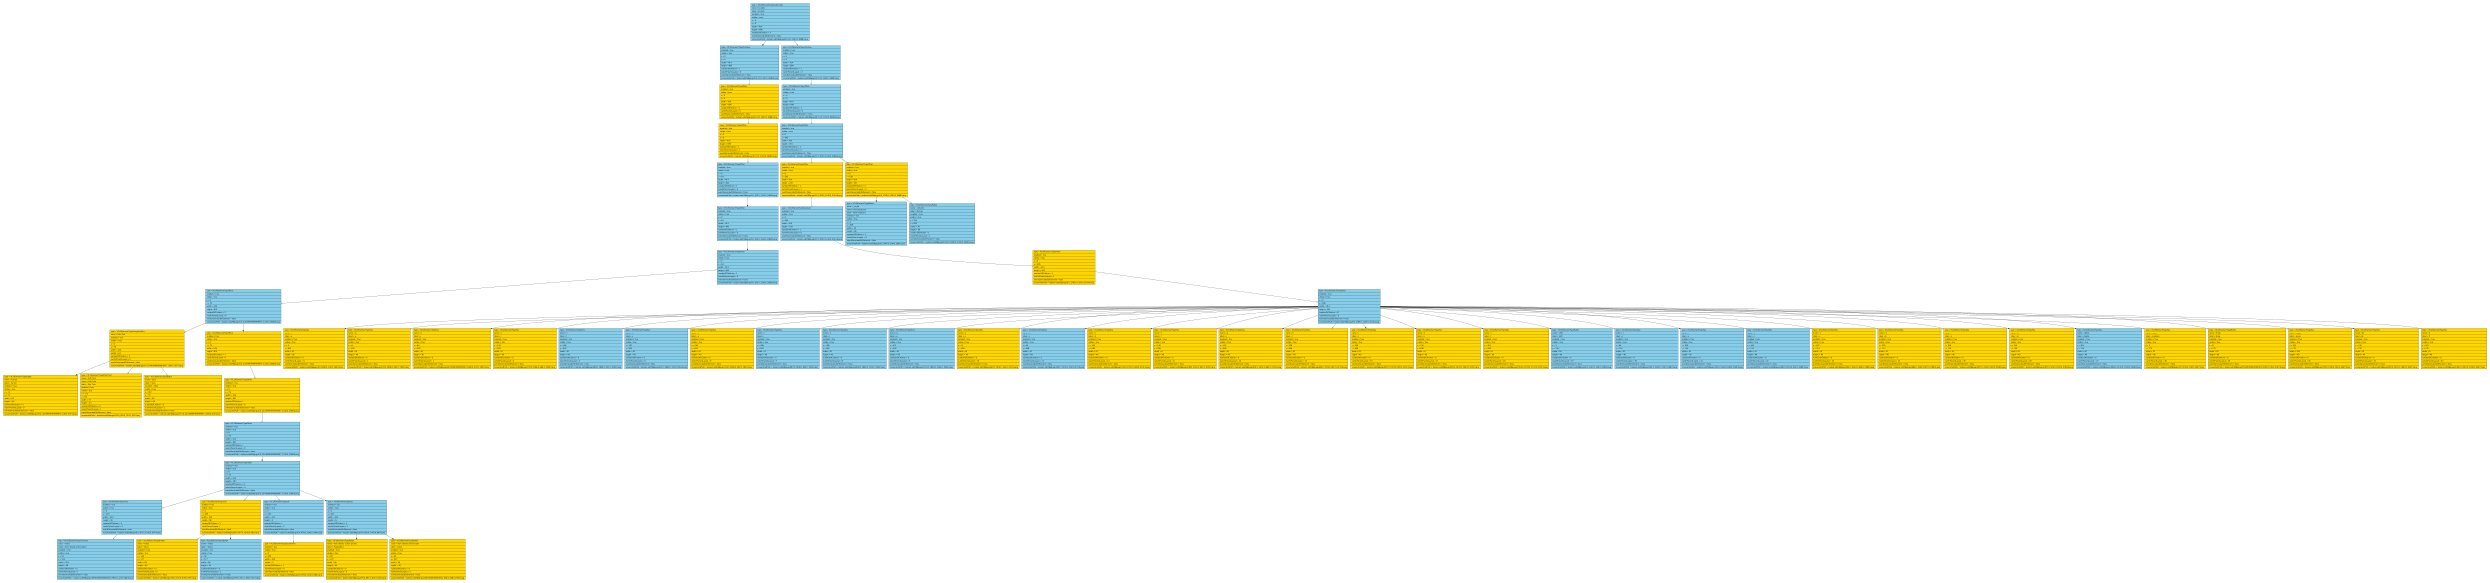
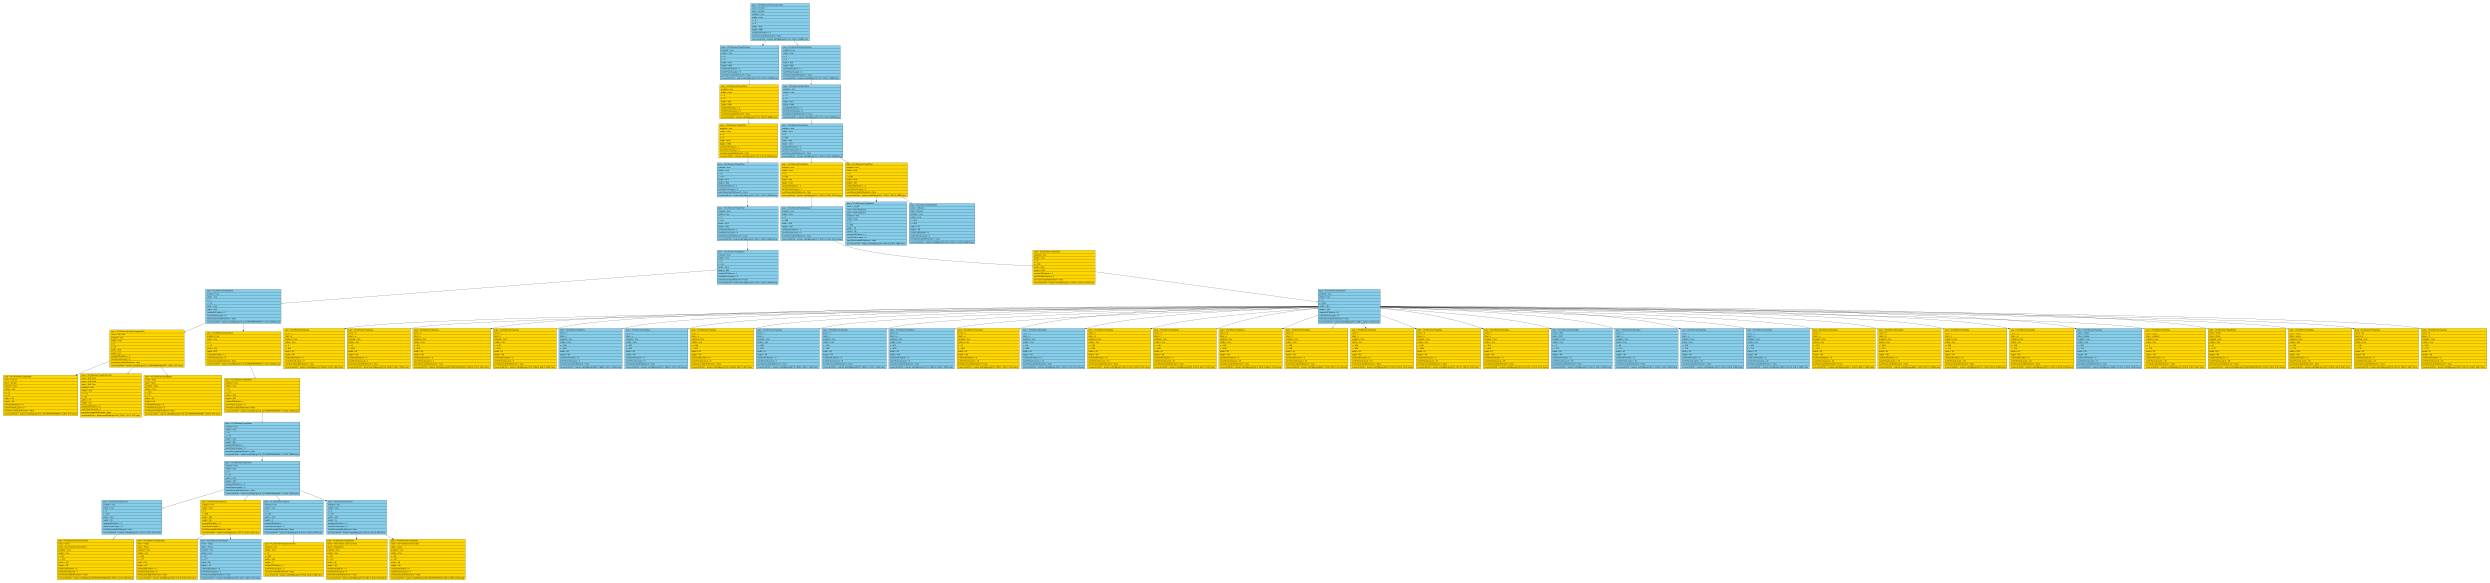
(96, 559) -> (96, 559)
